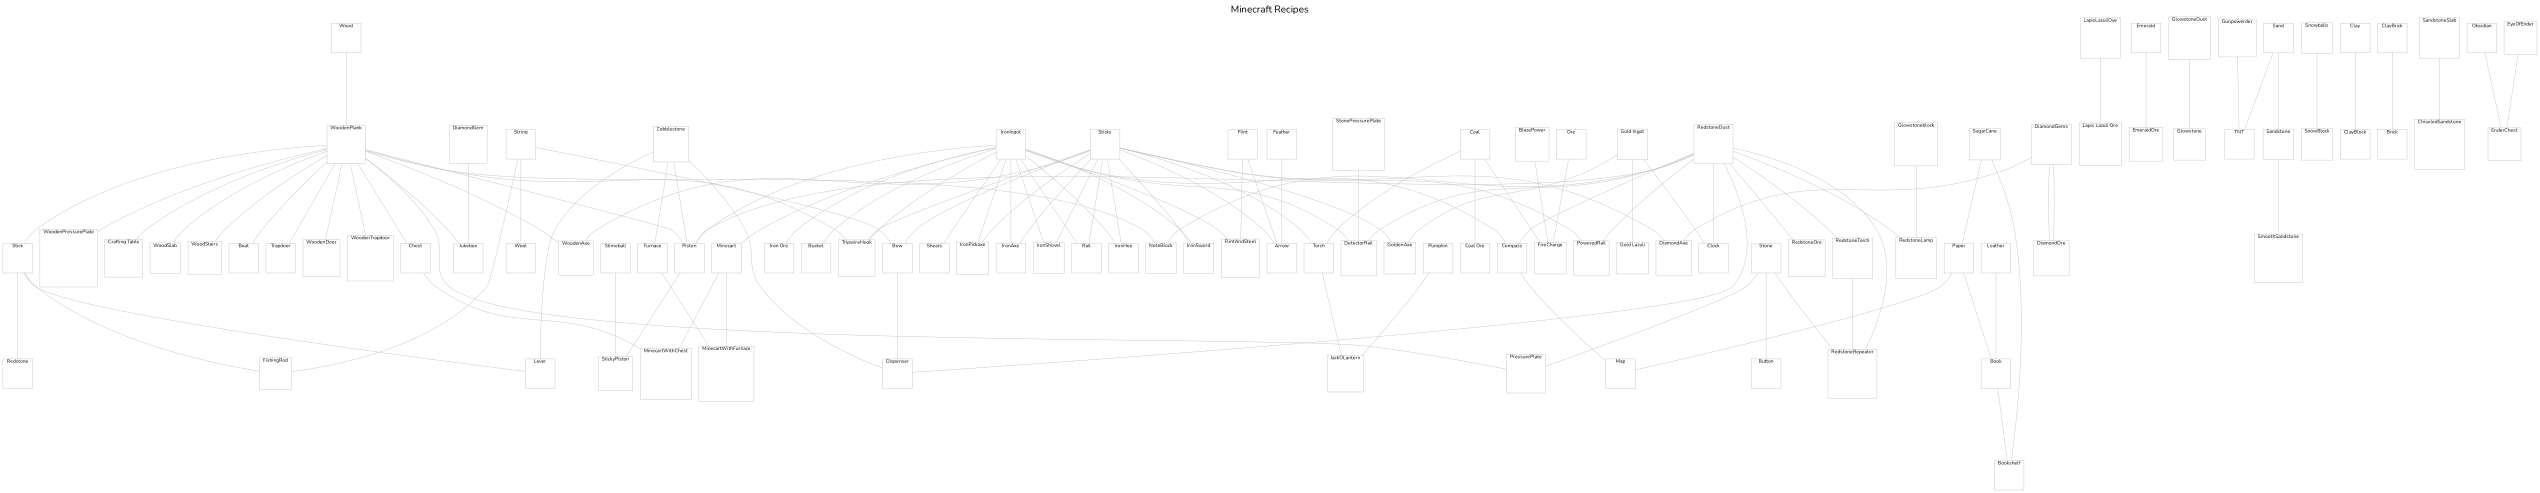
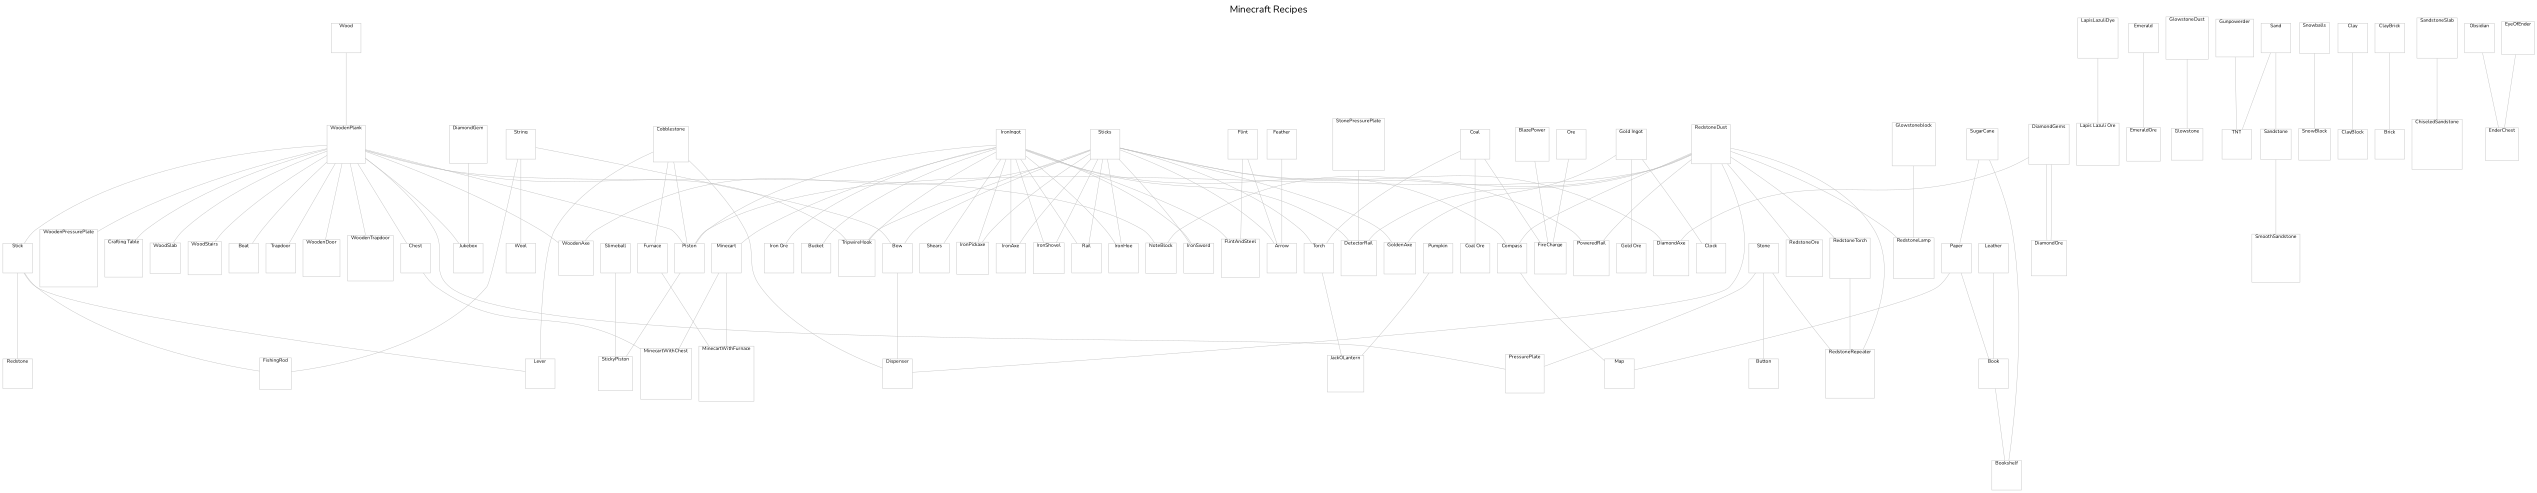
(1633, 258) -> (1631, 258)
